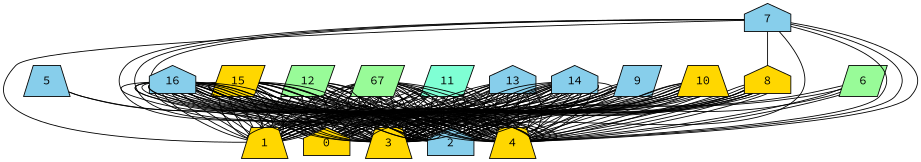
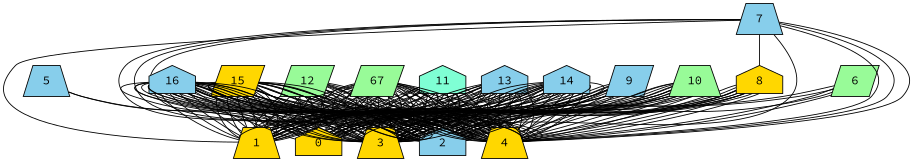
(768, 19) -> (760, 19)
(447, 81) -> (443, 81)
(703, 81) -> (695, 81)
